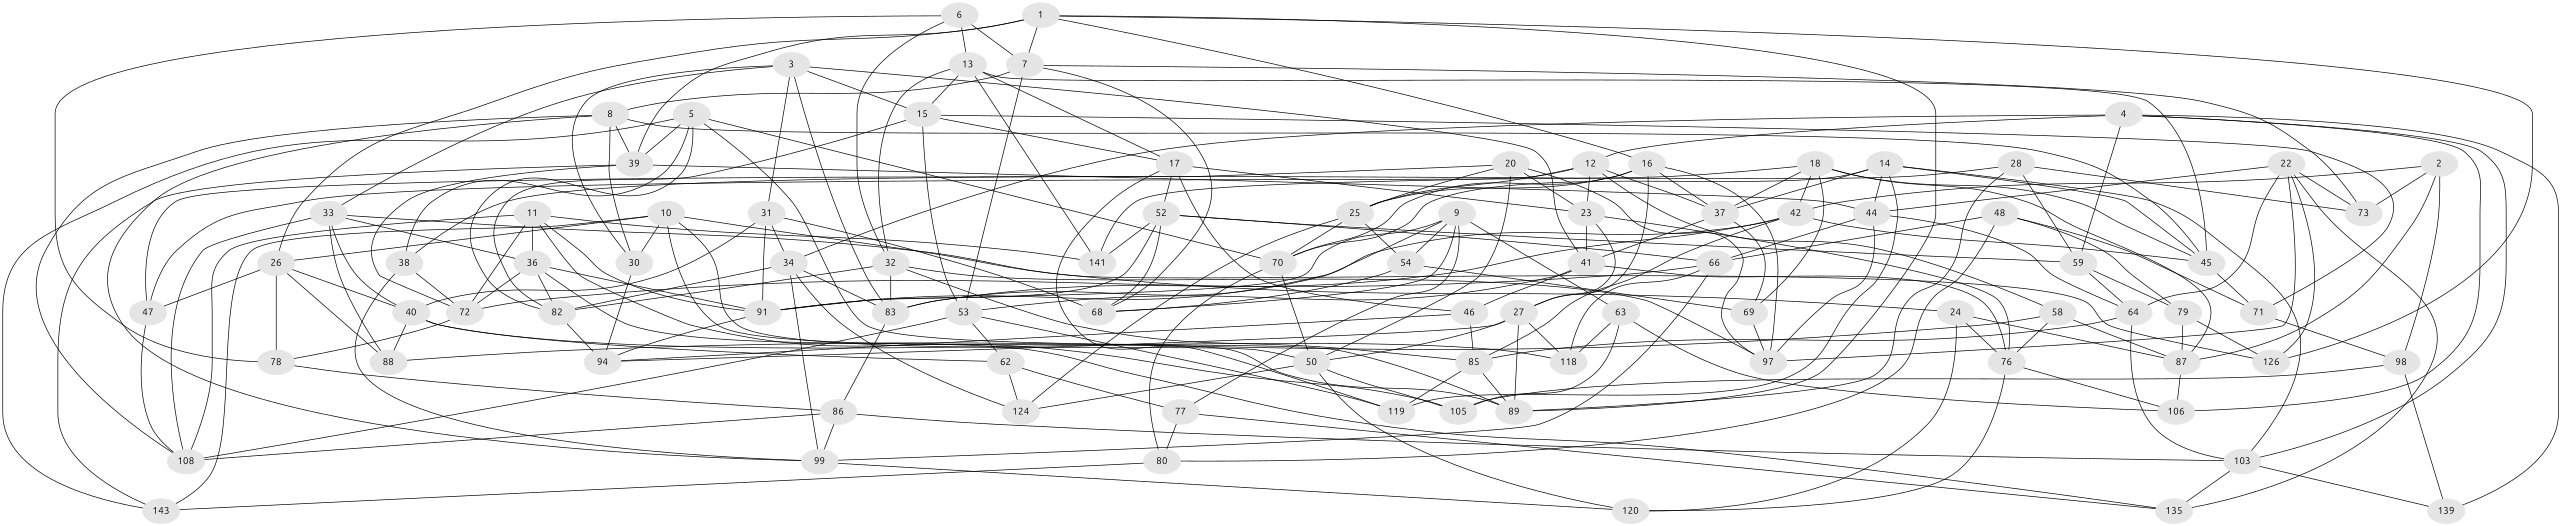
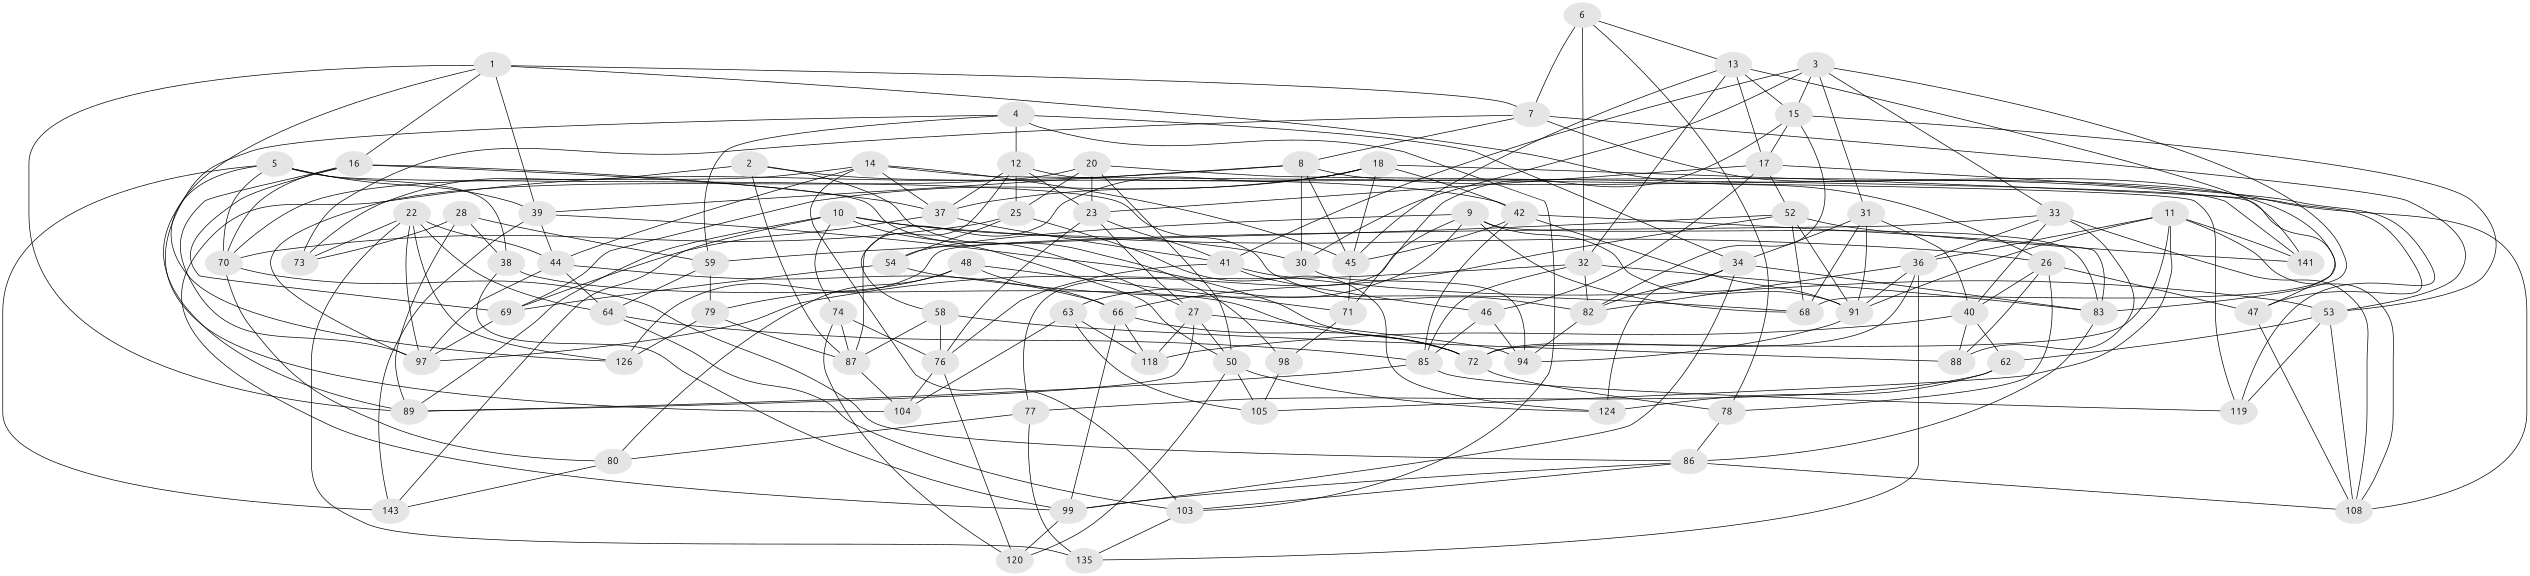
(1501, 188) -> (243, 282)
(1295, 313) -> (938, 435)
(1956, 313) -> (838, 313)
(2176, 412) -> (902, 412)
(2446, 511) -> none
